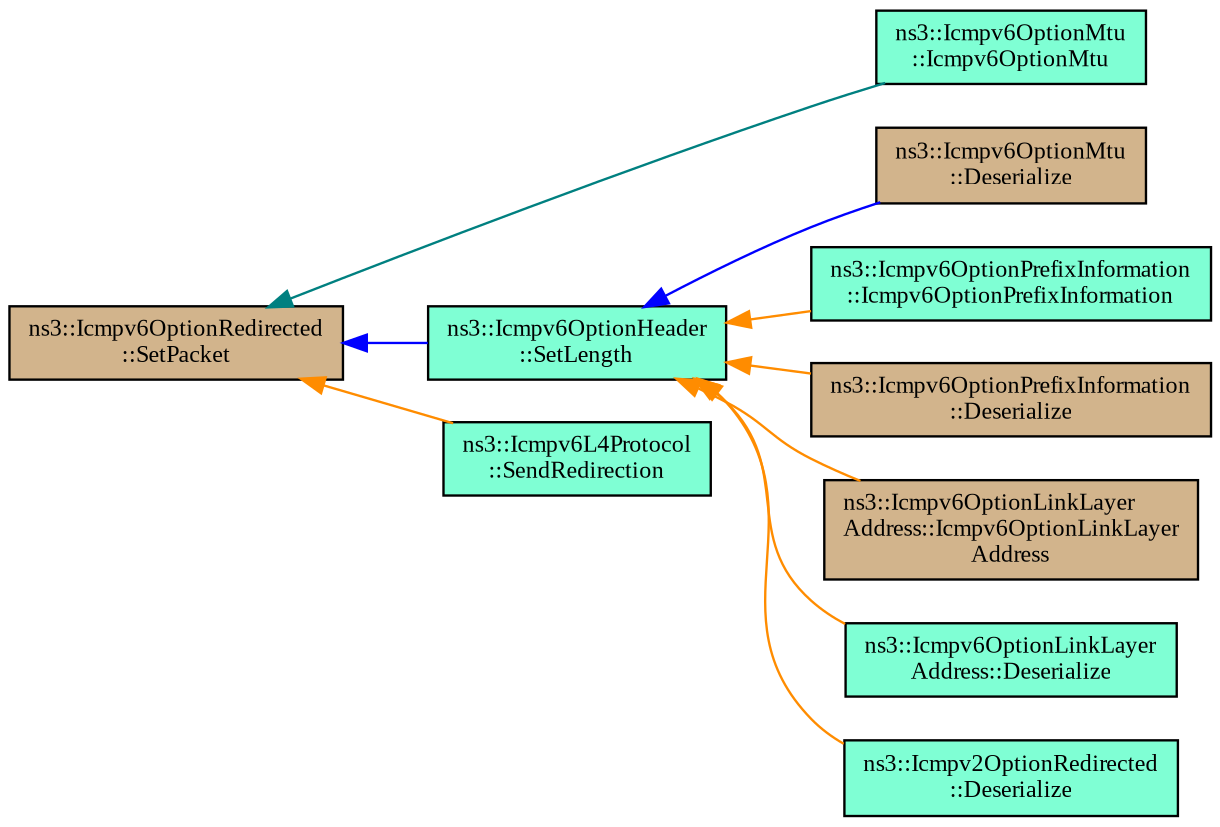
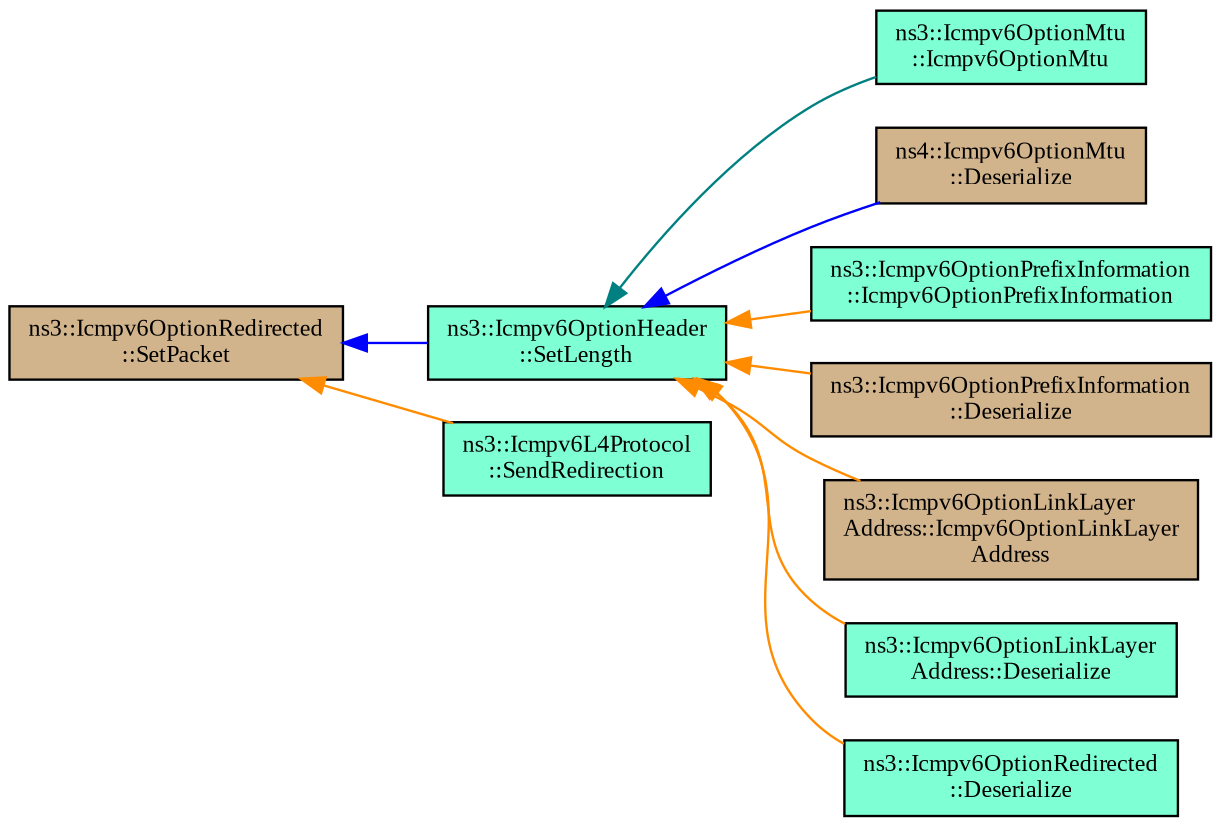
(1011, 166) -> (1011, 166)
(586, 186) -> (734, 165)
(1011, 778) -> (1011, 778)
